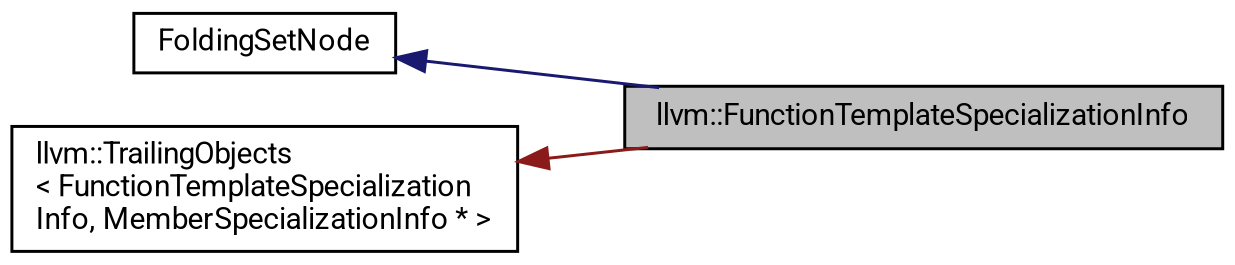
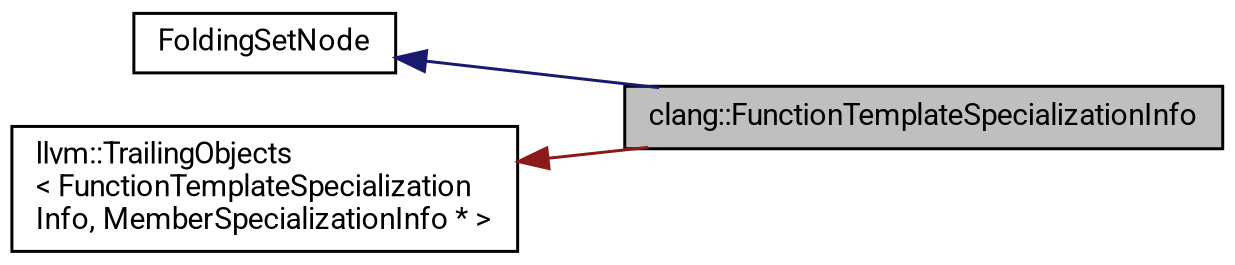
(924, 118) -> (924, 118)
